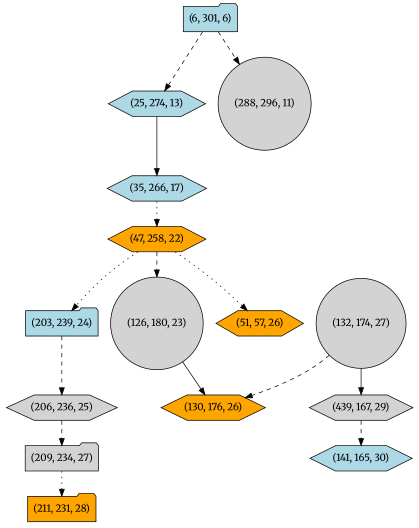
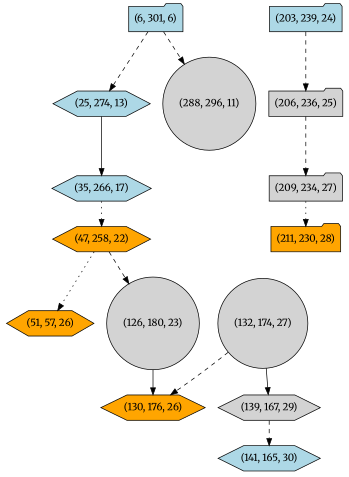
(105, 276) -> none
(62, 408) -> (306, 104)
(361, 408) -> (269, 408)
(62, 509) -> (306, 239)
